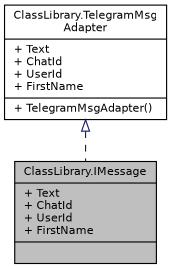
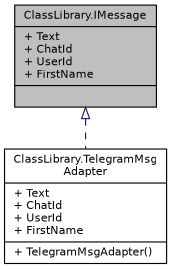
(86, 146) -> (86, 134)
